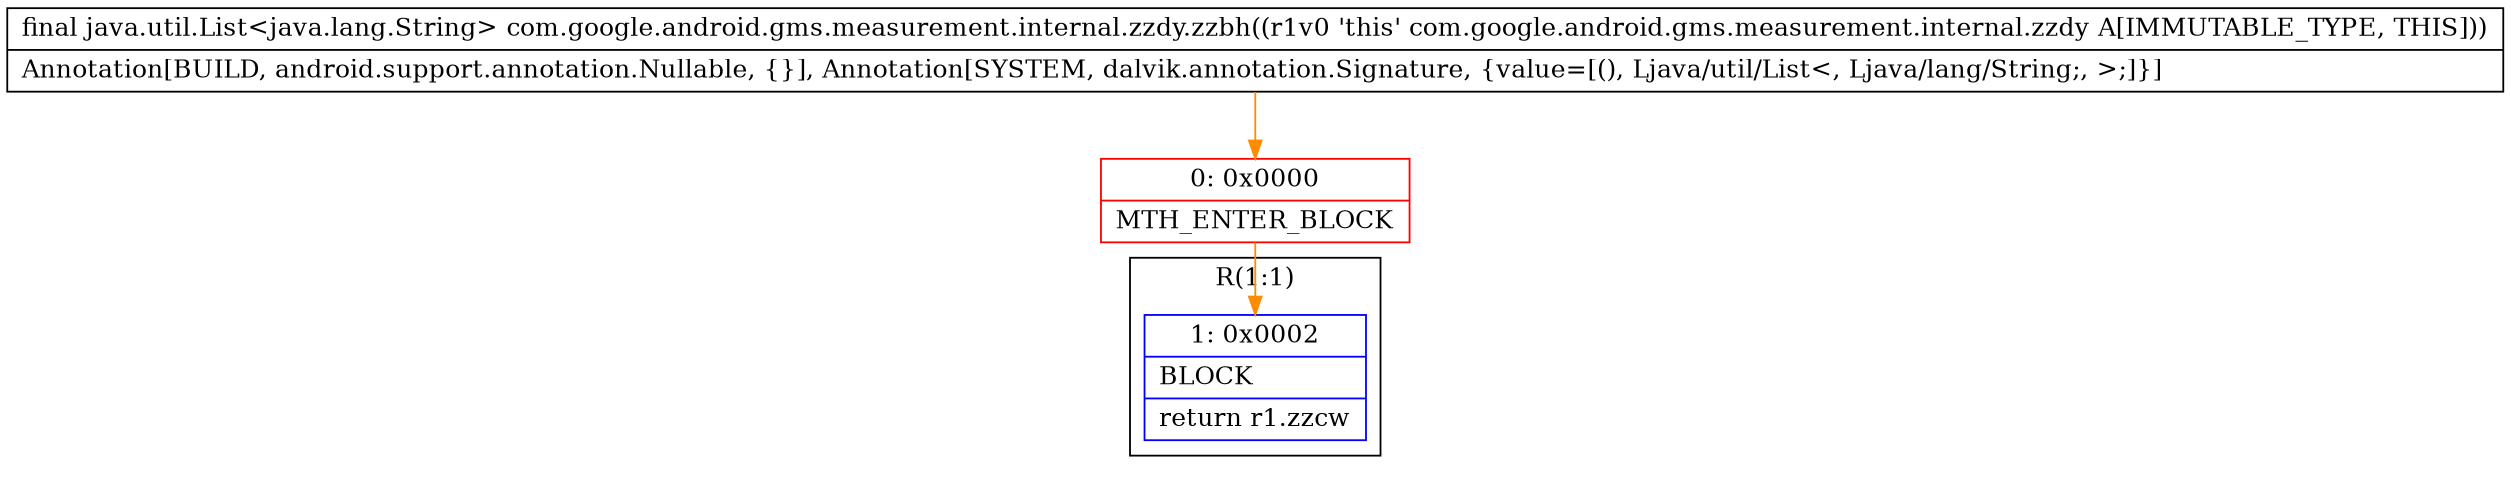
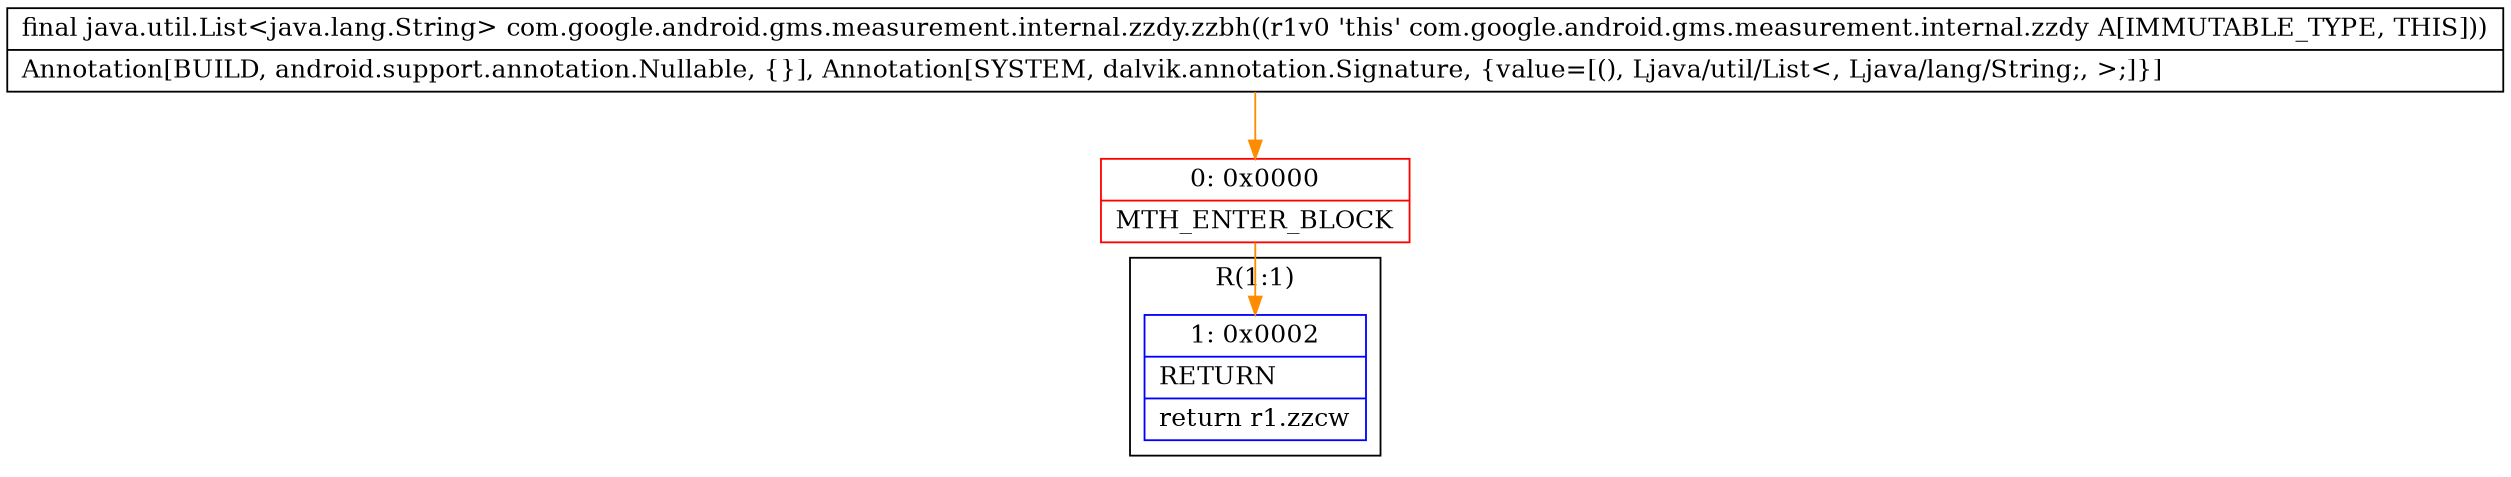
(1206, 377) -> (1218, 377)
